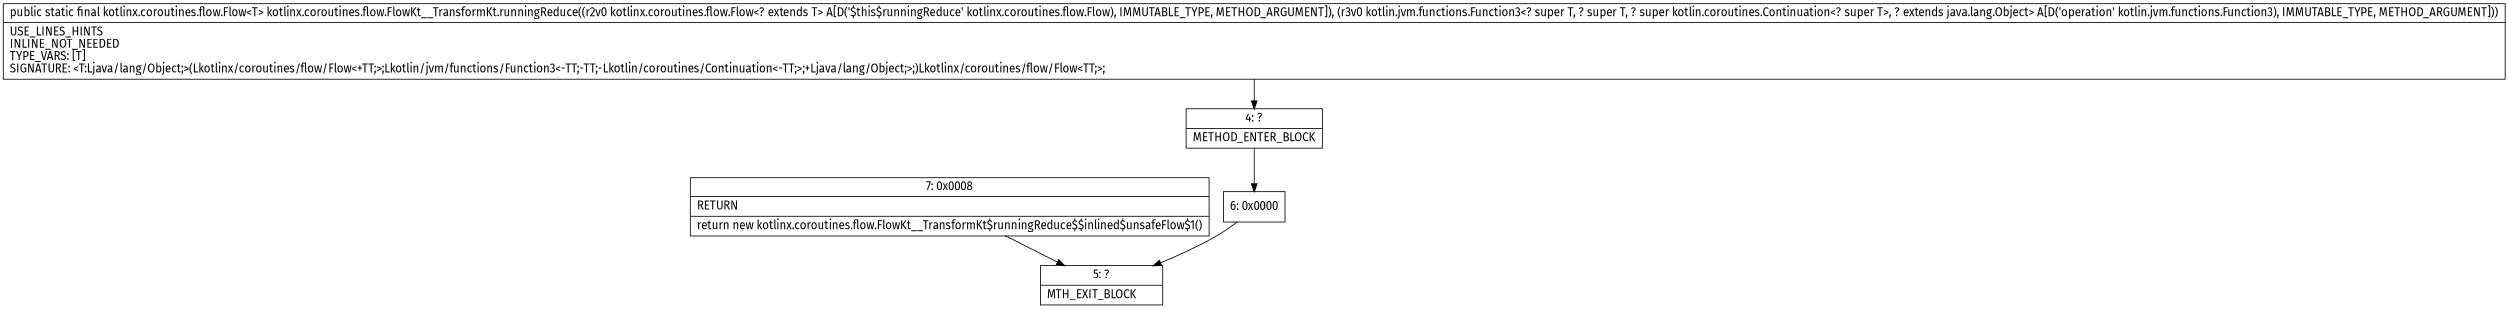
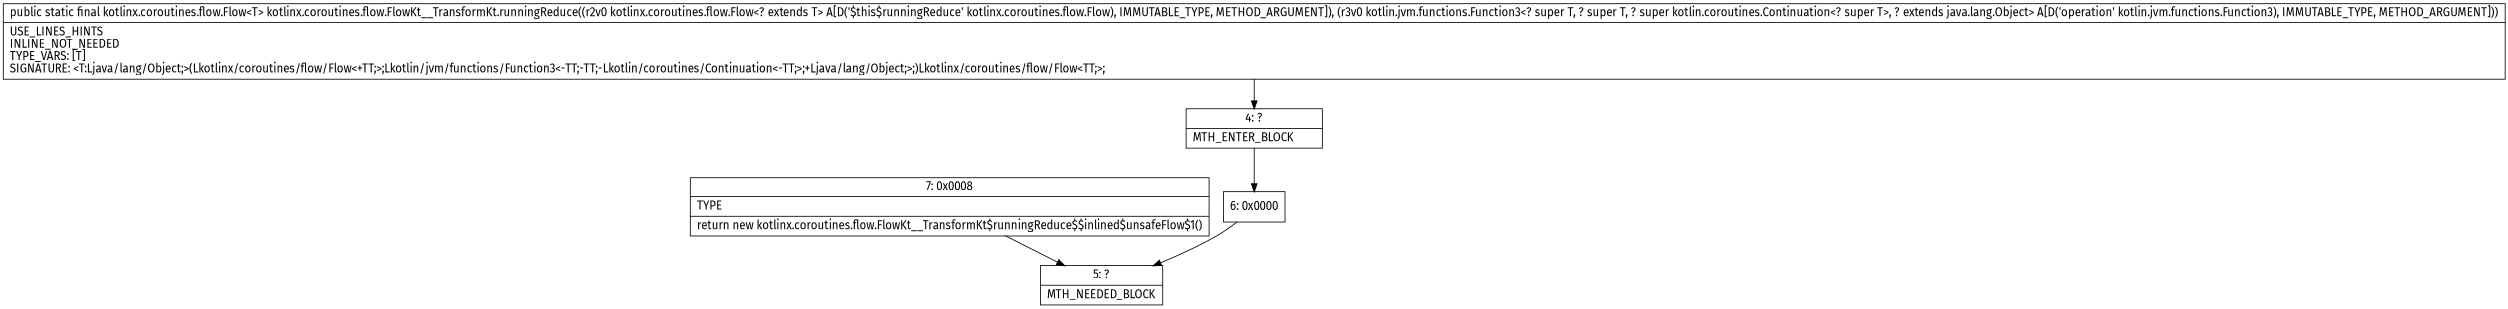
(1254, 138) -> (1244, 138)
(718, 206) -> (710, 206)
(1092, 295) -> (1102, 295)
